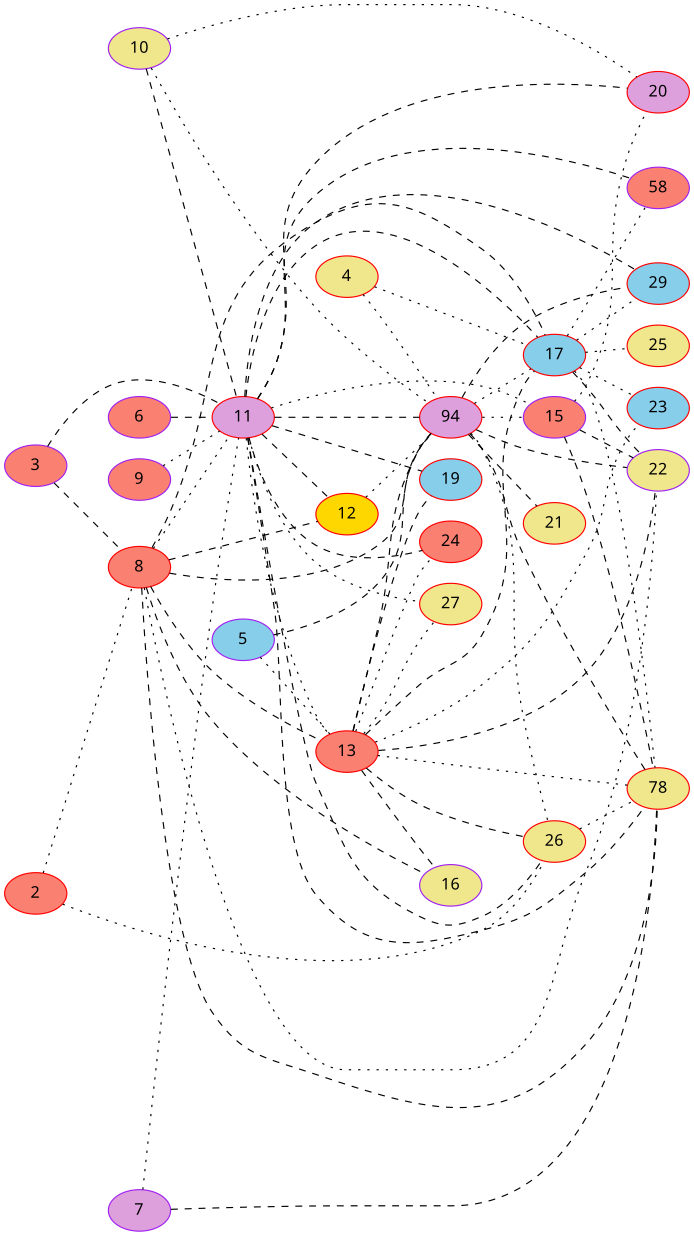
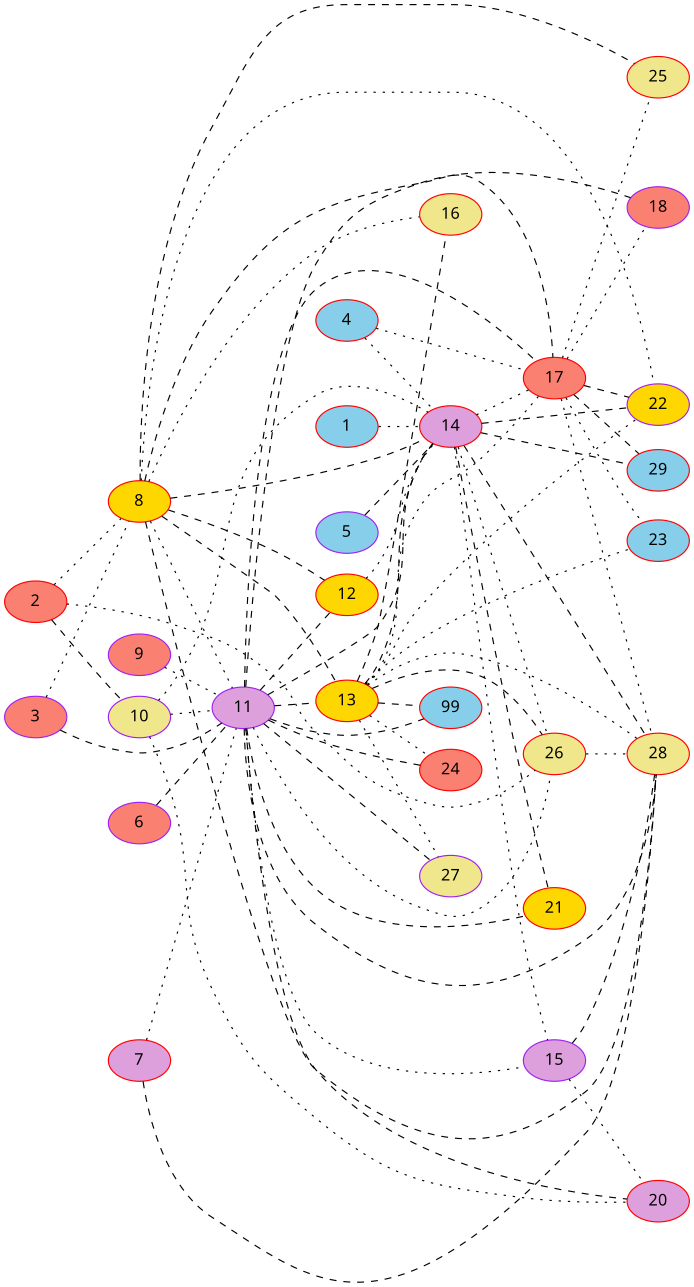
none -> (243, 70)
(658, 188) -> (658, 207)
(397, 196) -> (333, 901)
(191, 233) -> (186, 713)
(347, 277) -> (347, 320)
(600, 323) -> (606, 424)
(554, 355) -> (554, 378)
(243, 417) -> (243, 708)
(451, 417) -> (451, 426)
(554, 417) -> (554, 1061)
none -> (347, 426)
(613, 447) -> none
(658, 470) -> (658, 405)
(451, 480) -> (451, 708)
(88, 517) -> (86, 614)
(554, 523) -> (554, 908)
(305, 552) -> (347, 792)
(139, 567) -> (139, 501)
(503, 579) -> (414, 518)
(273, 591) -> (288, 705)
(451, 604) -> (451, 876)
none -> (86, 660)
(575, 682) -> (495, 533)
(304, 705) -> none
(347, 752) -> (347, 701)
(252, 761) -> (251, 312)
(311, 769) -> (405, 900)
(658, 788) -> (658, 754)
(451, 885) -> (451, 214)
(139, 1210) -> (139, 1061)
